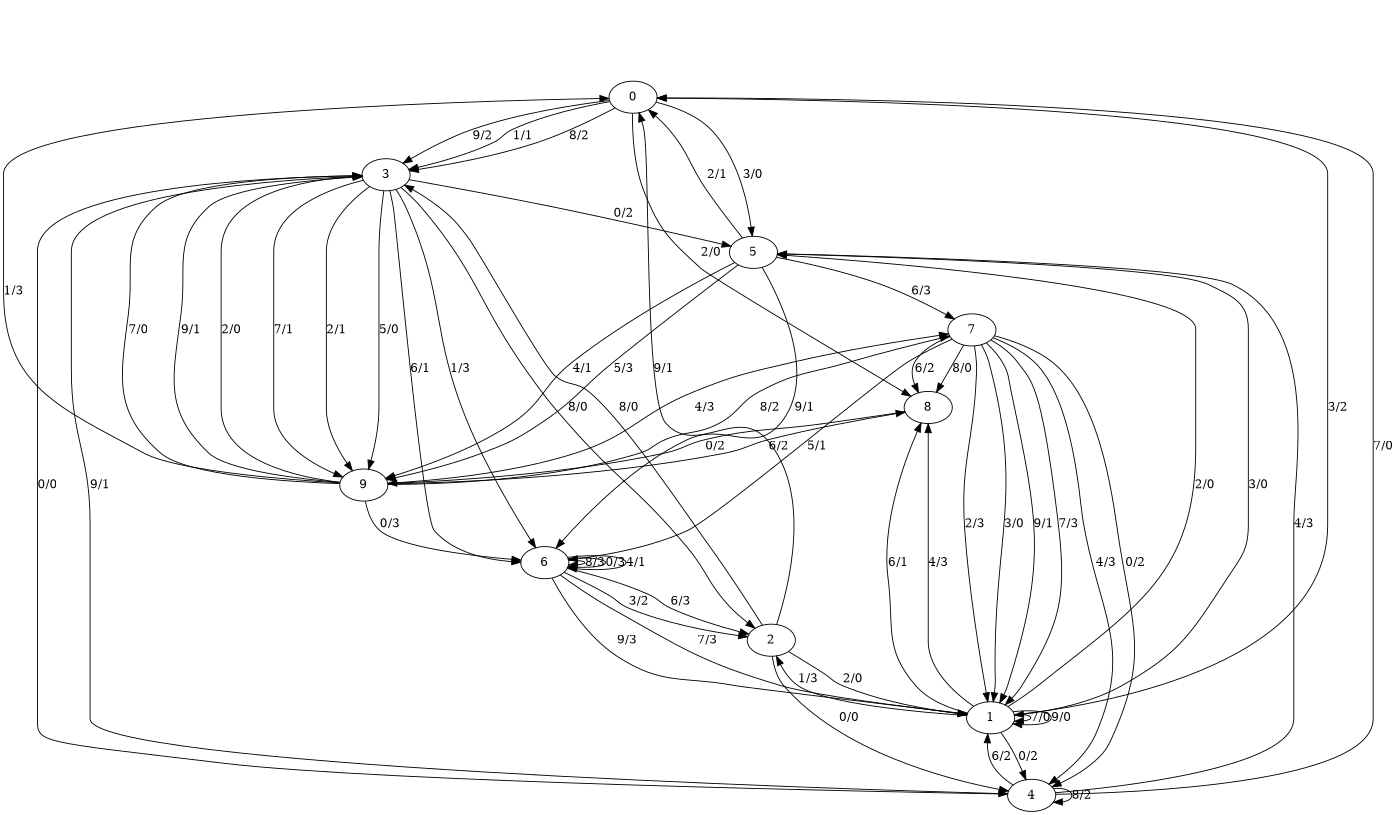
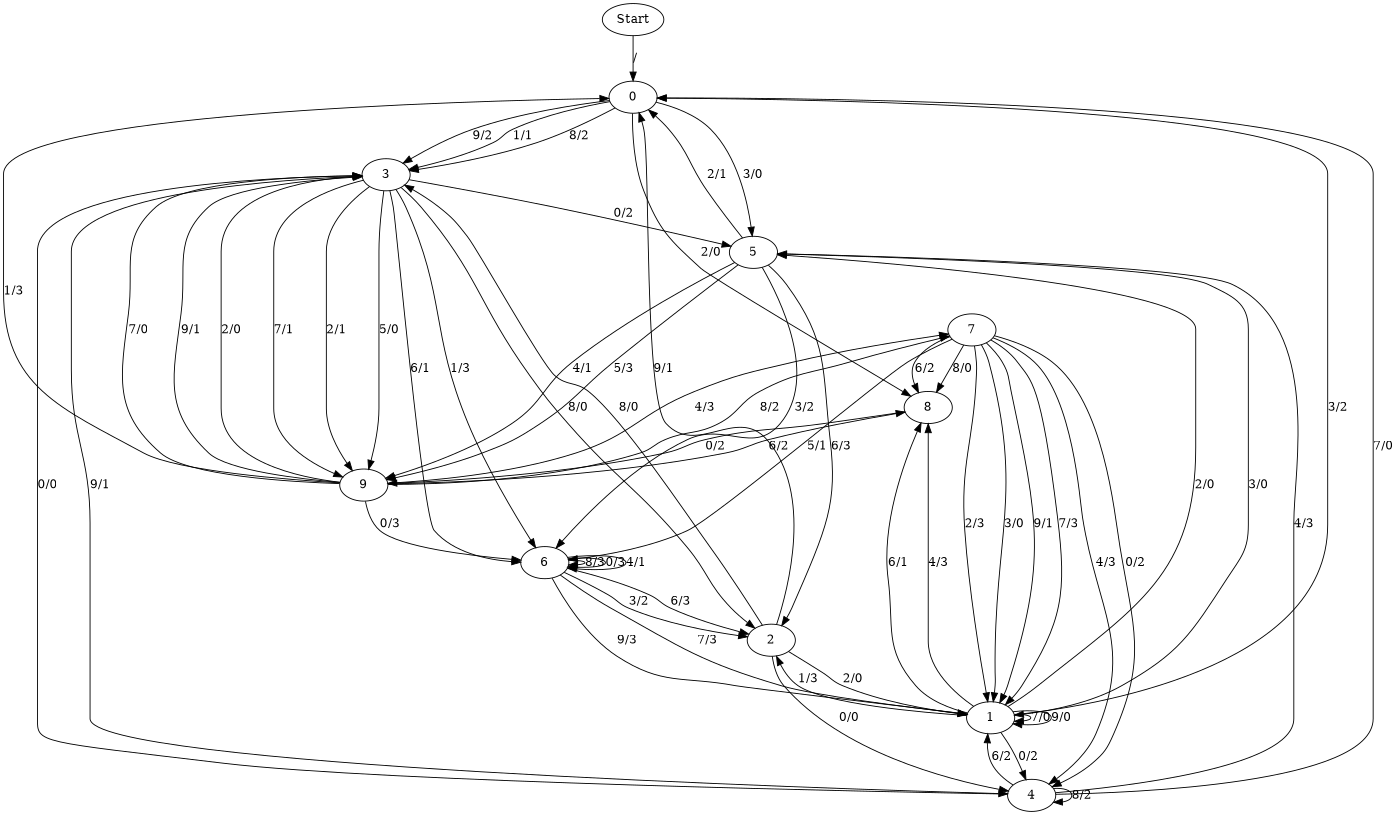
none -> (633, 20)
(864, 279) -> (830, 438)
(805, 407) -> (805, 407)
